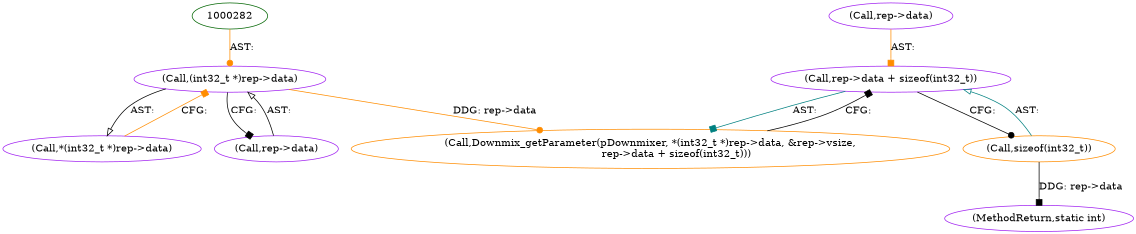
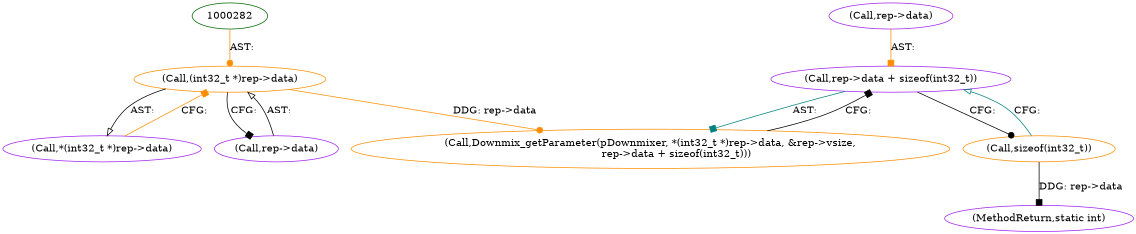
(230, 79) -> (230, 79)
(1029, 111) -> (1029, 111)
